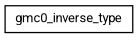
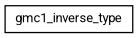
(69, 19) -> (69, 19)
